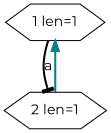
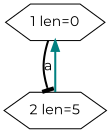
(55, 22) -> (55, 22)
(55, 111) -> (55, 111)
